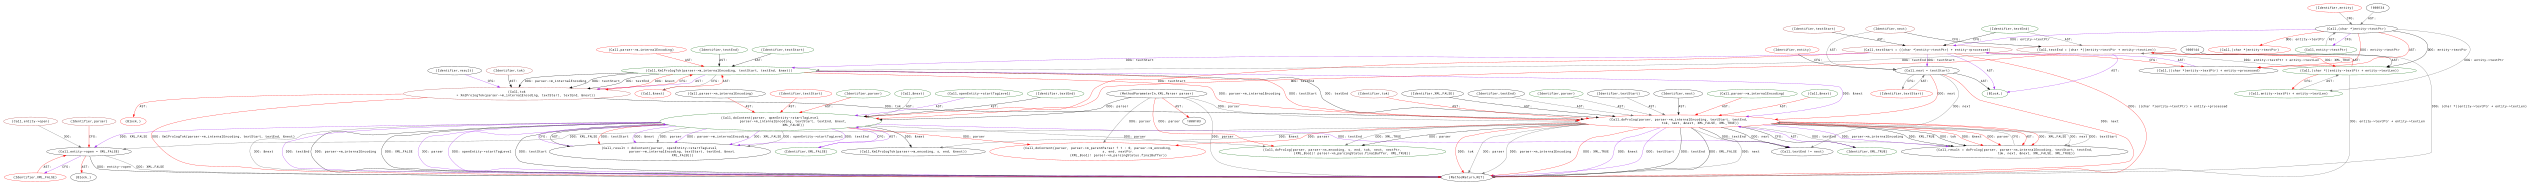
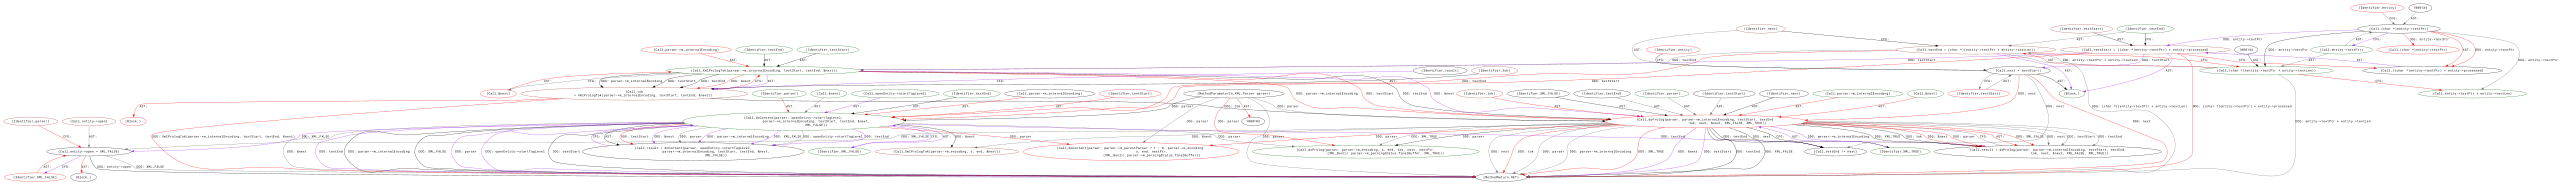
(2338, 60) -> (2206, 60)
(2318, 83) -> (2306, 60)
(69, 137) -> (94, 137)
(913, 152) -> (947, 152)
